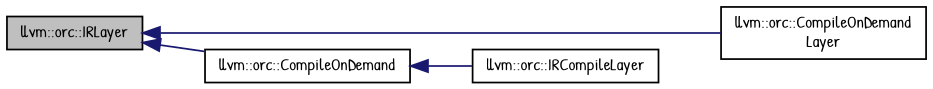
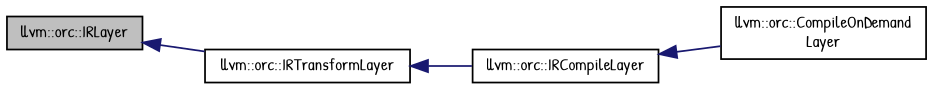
(441, 33) -> (699, 49)
(308, 66) -> (308, 66)
